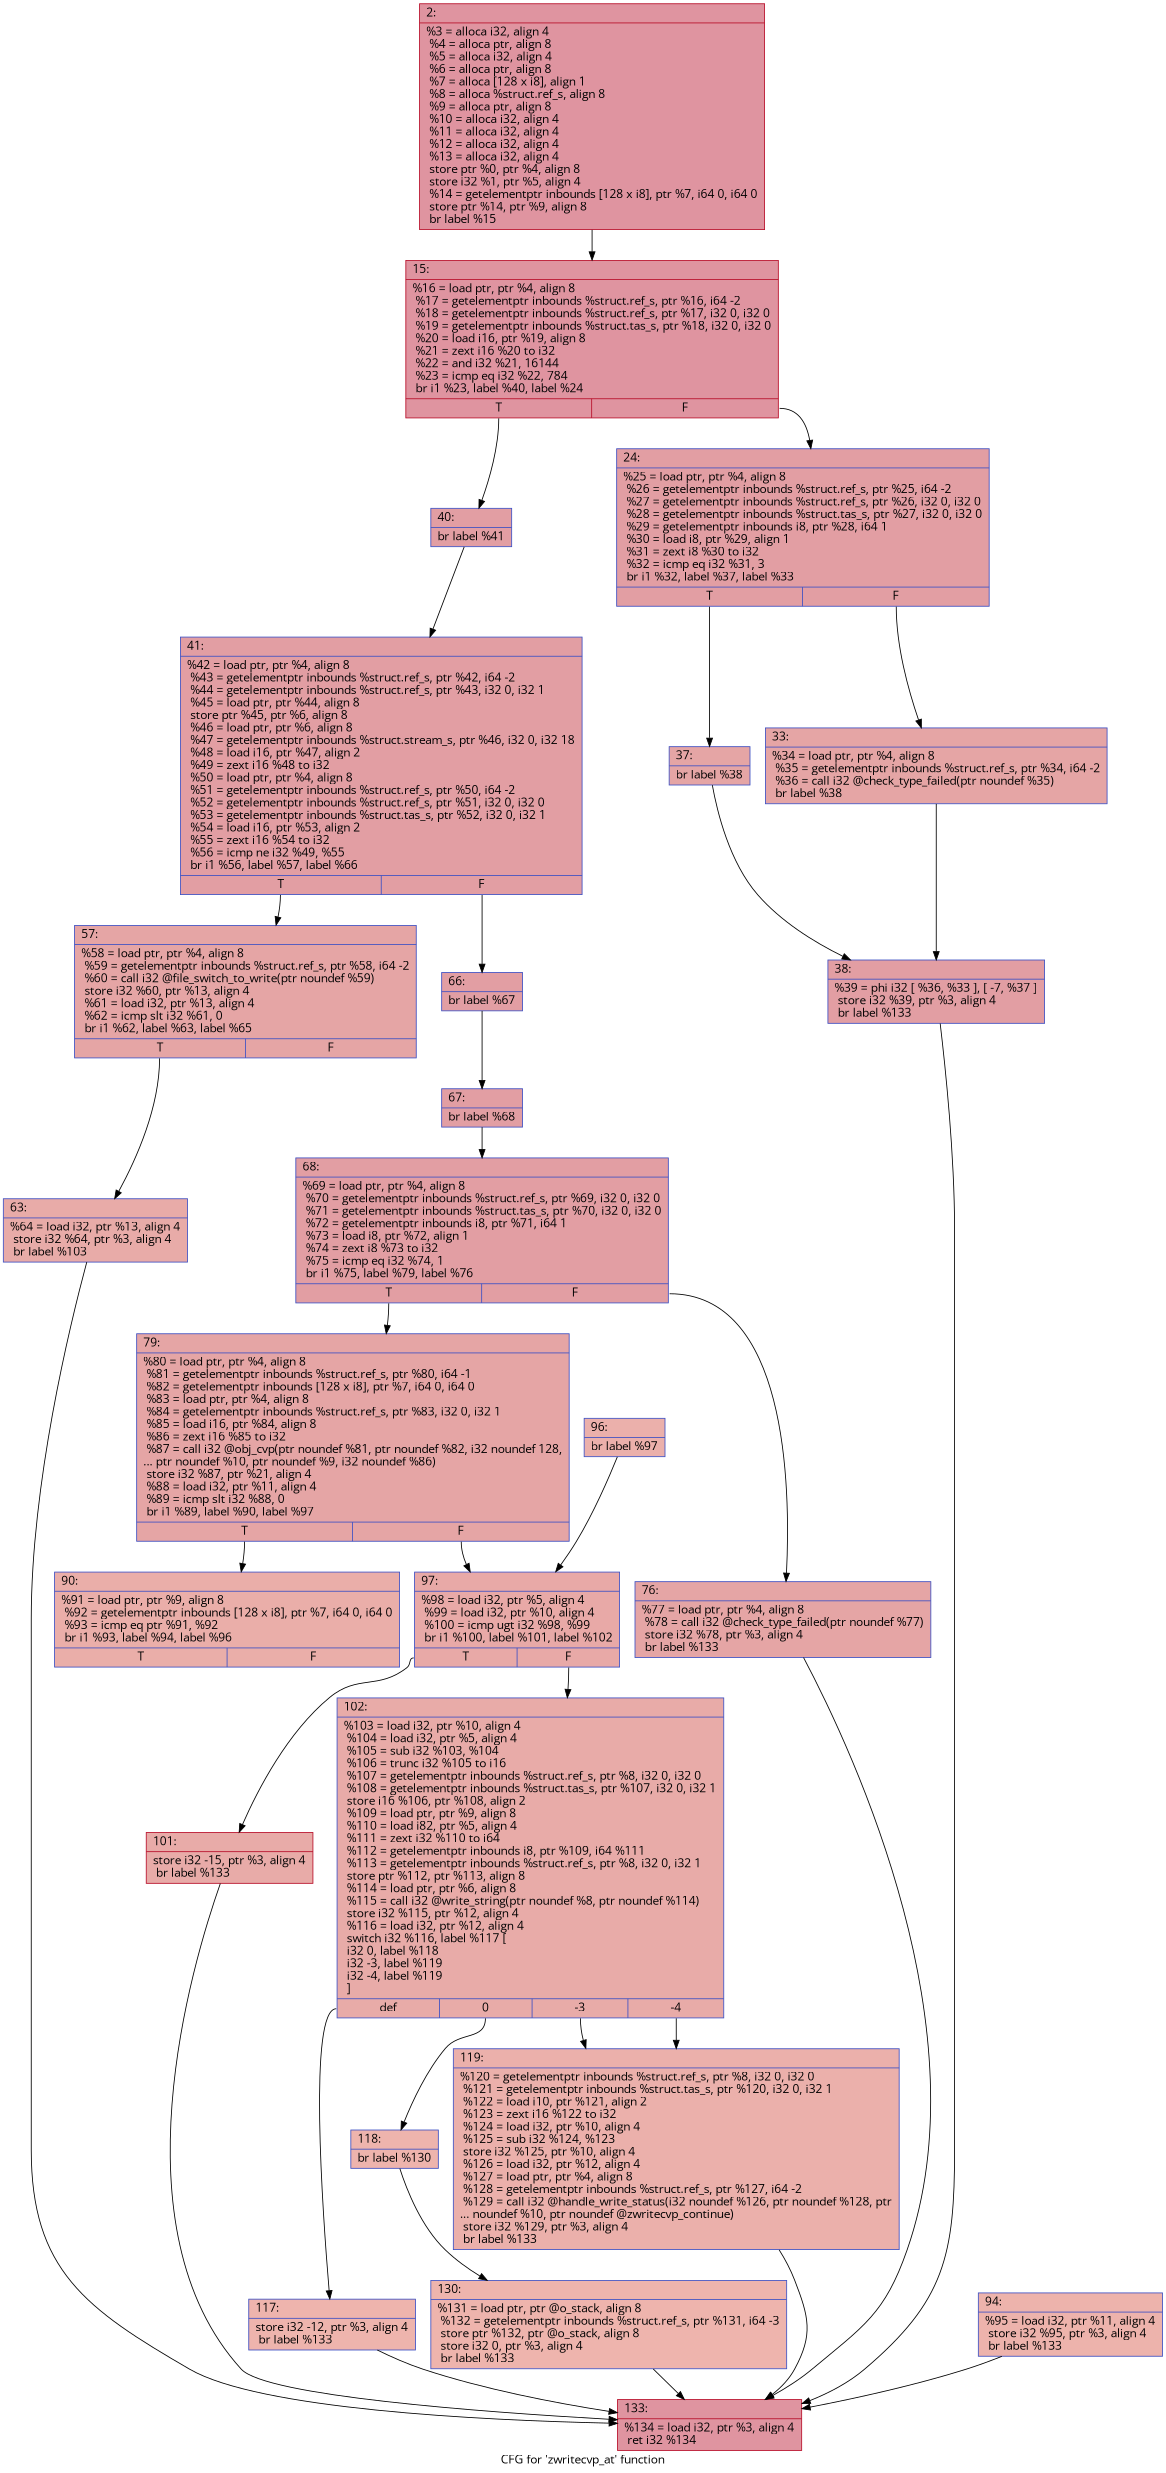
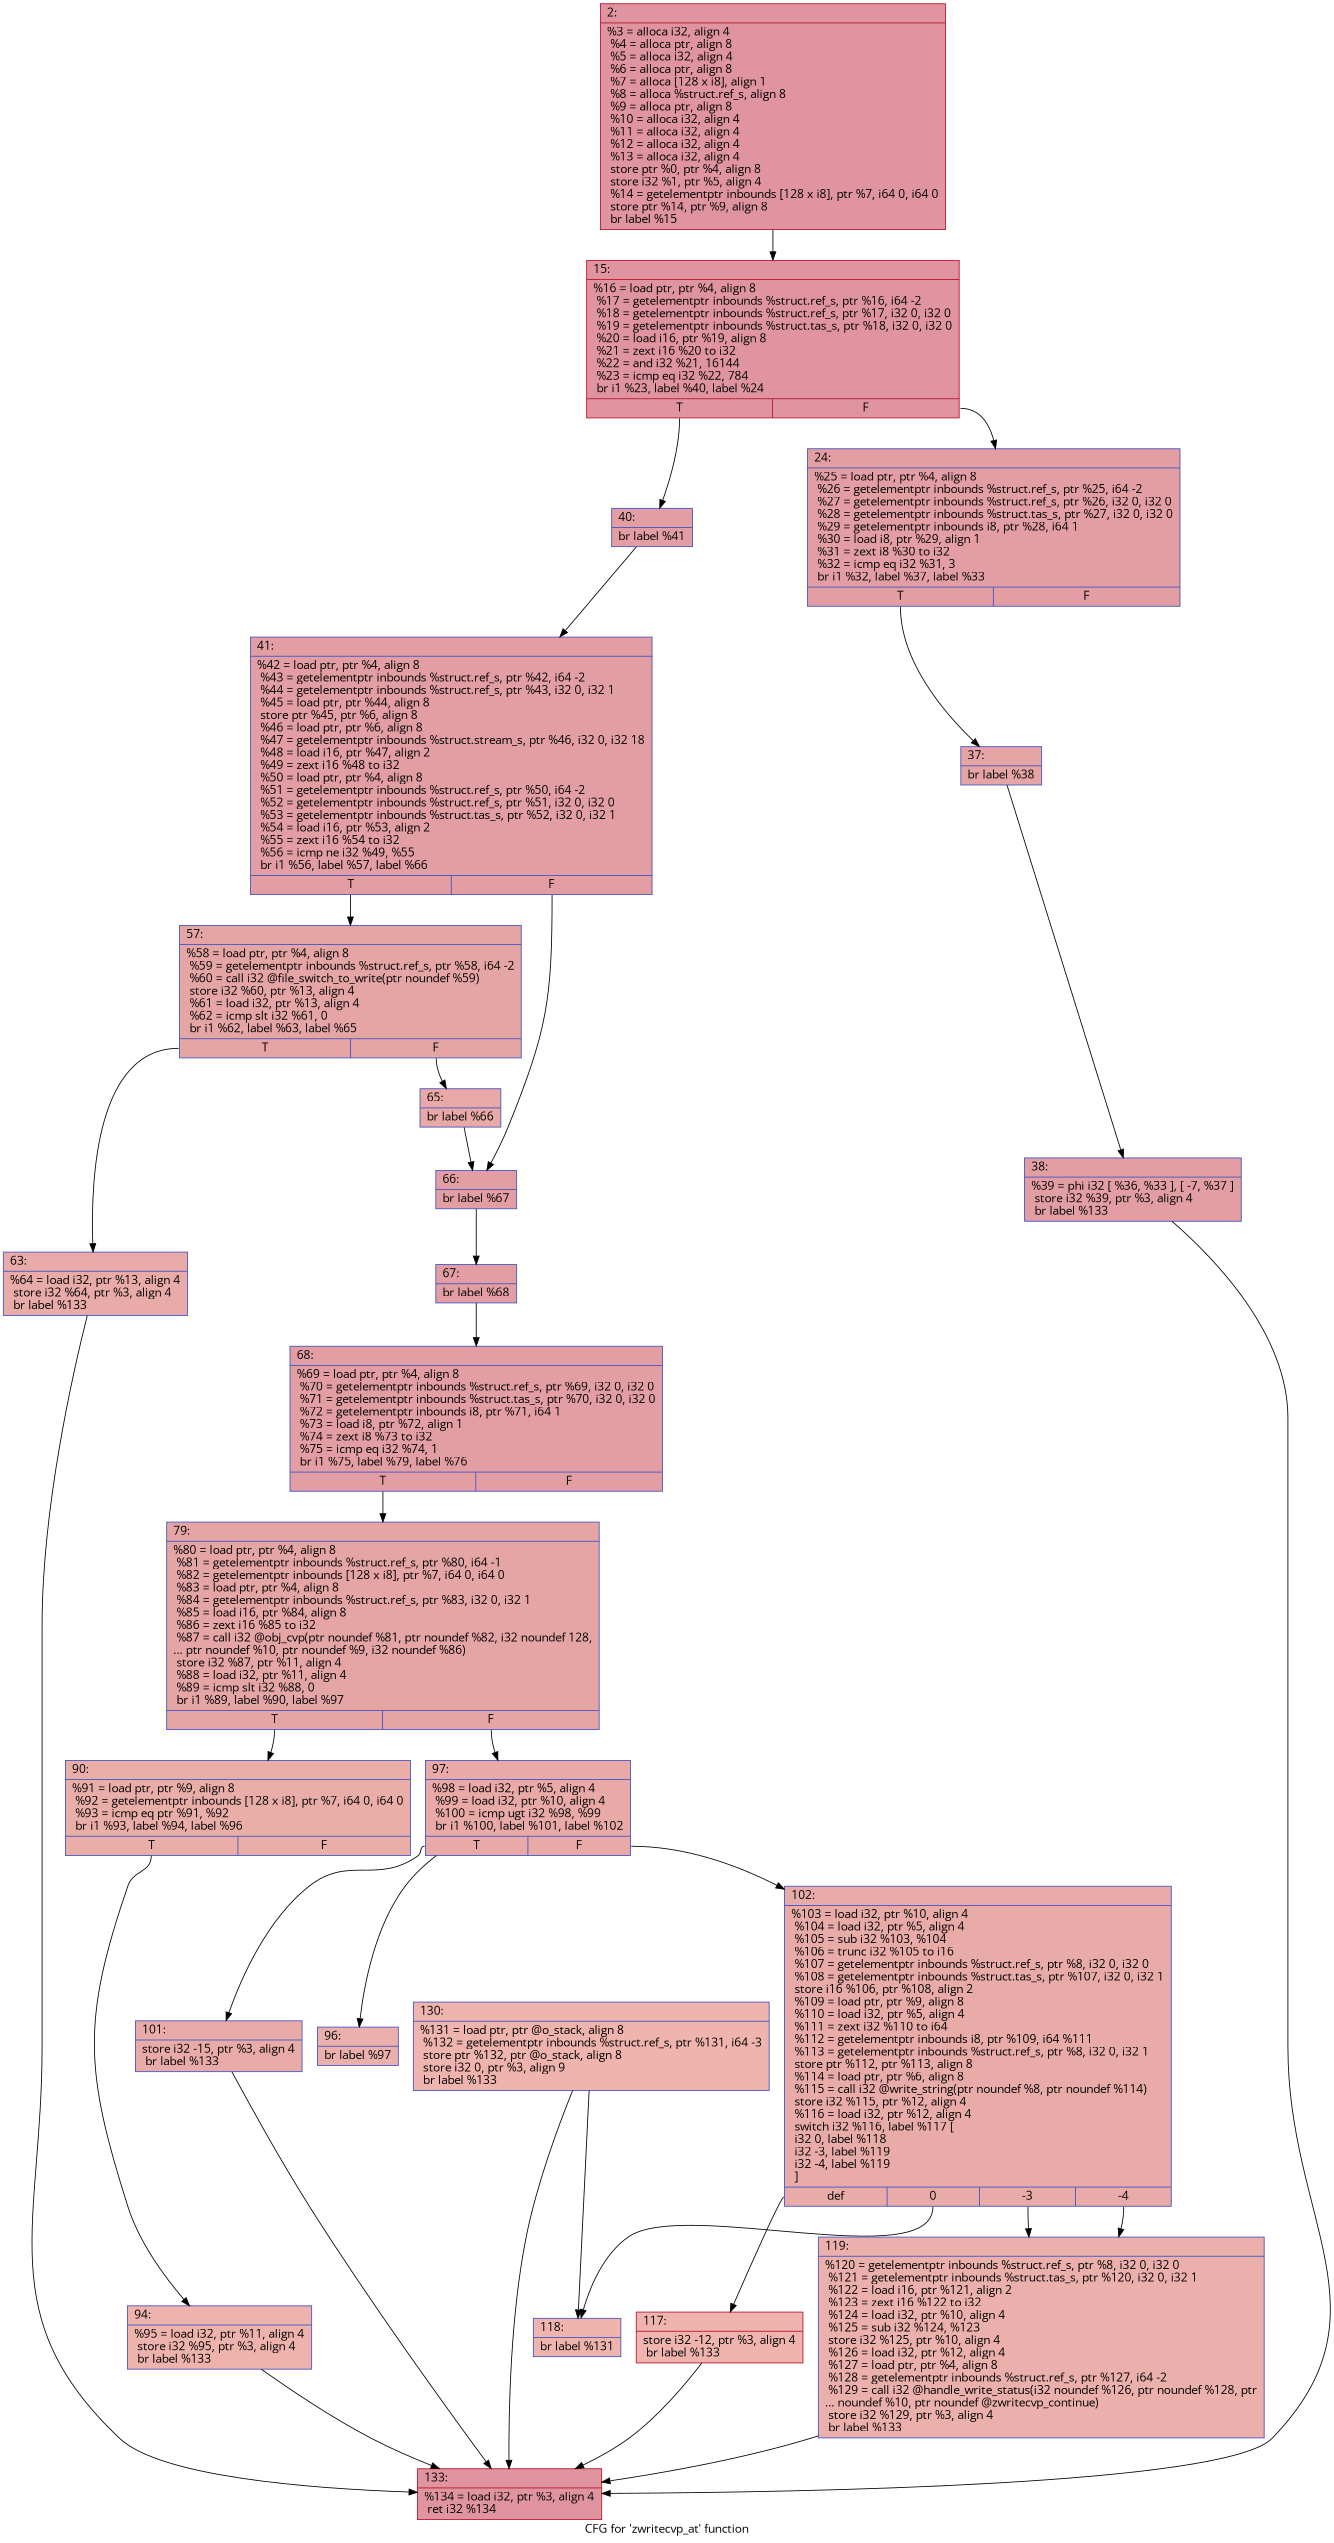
(936, 766) -> none
none -> (460, 1108)
(49, 1252) -> (49, 1305)
(228, 1475) -> (258, 1663)
(592, 1513) -> (382, 1929)
(783, 1620) -> none
(430, 1826) -> (878, 2015)
(230, 1858) -> (219, 2046)
none -> (97, 2081)
(554, 2102) -> (919, 2290)
(395, 2158) -> (577, 2347)
(429, 2231) -> (584, 2200)
(332, 2325) -> (720, 2338)
(510, 2346) -> (493, 2068)
